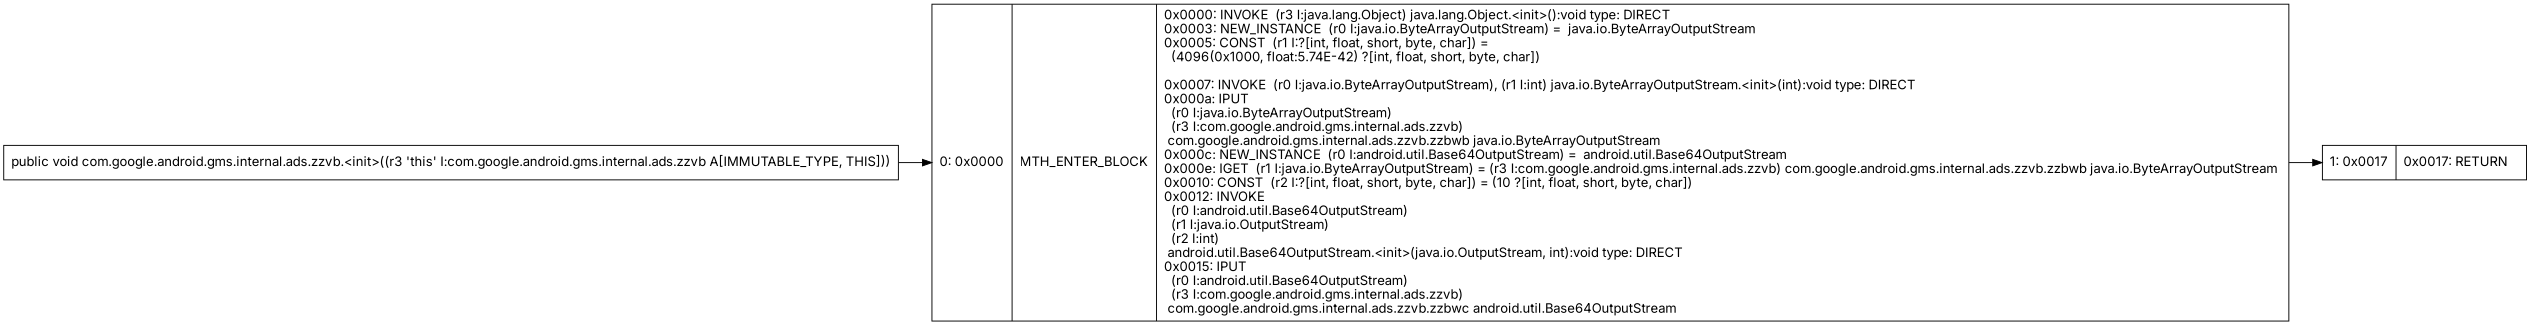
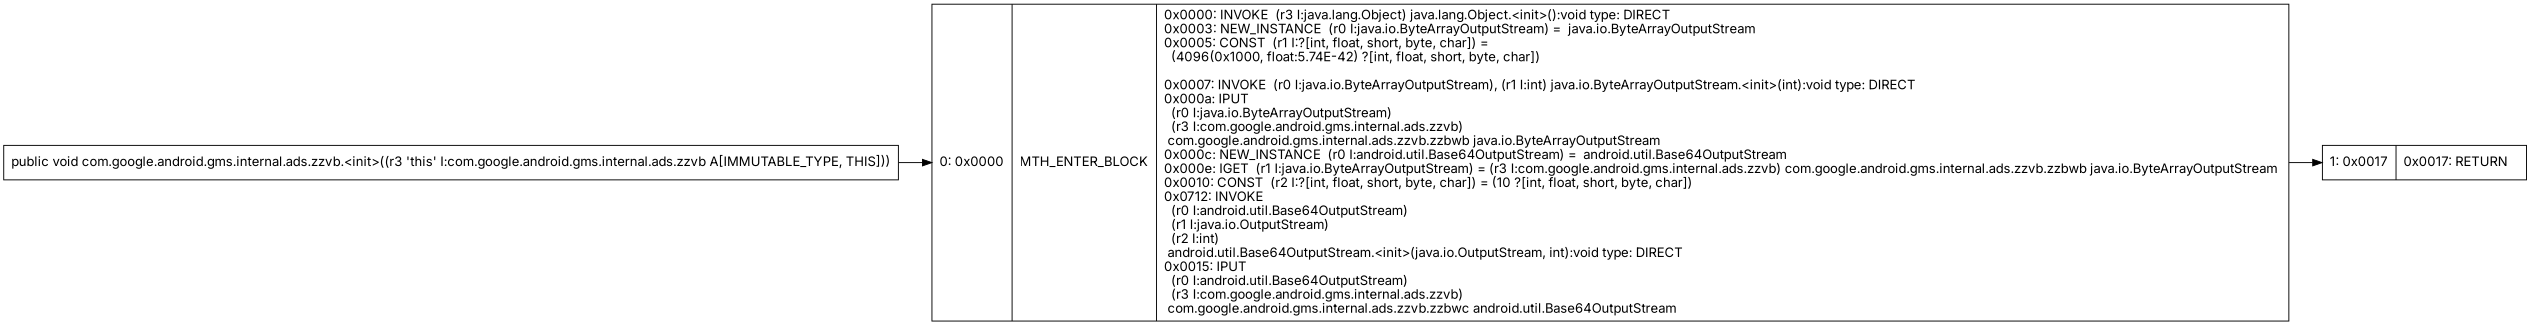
(1218, 197) -> (1218, 197)
